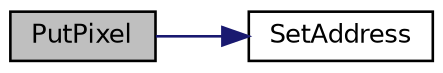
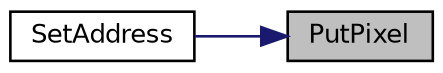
(189, 36) -> (228, 36)
